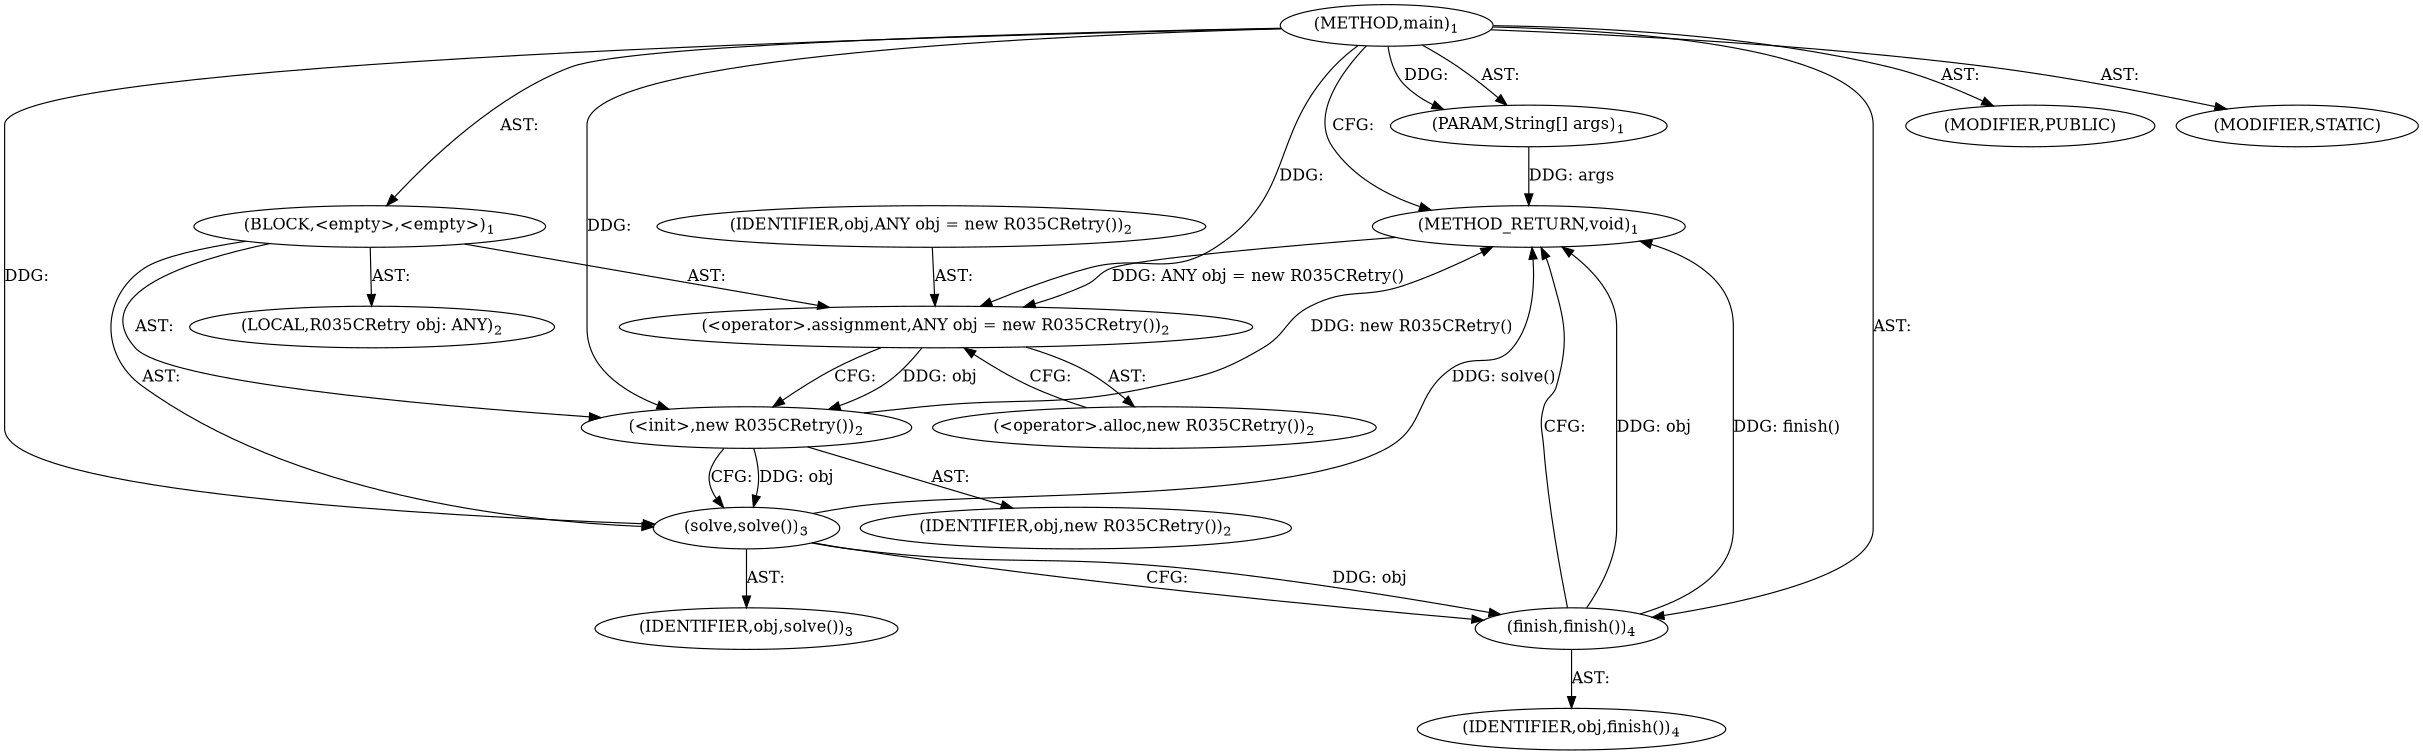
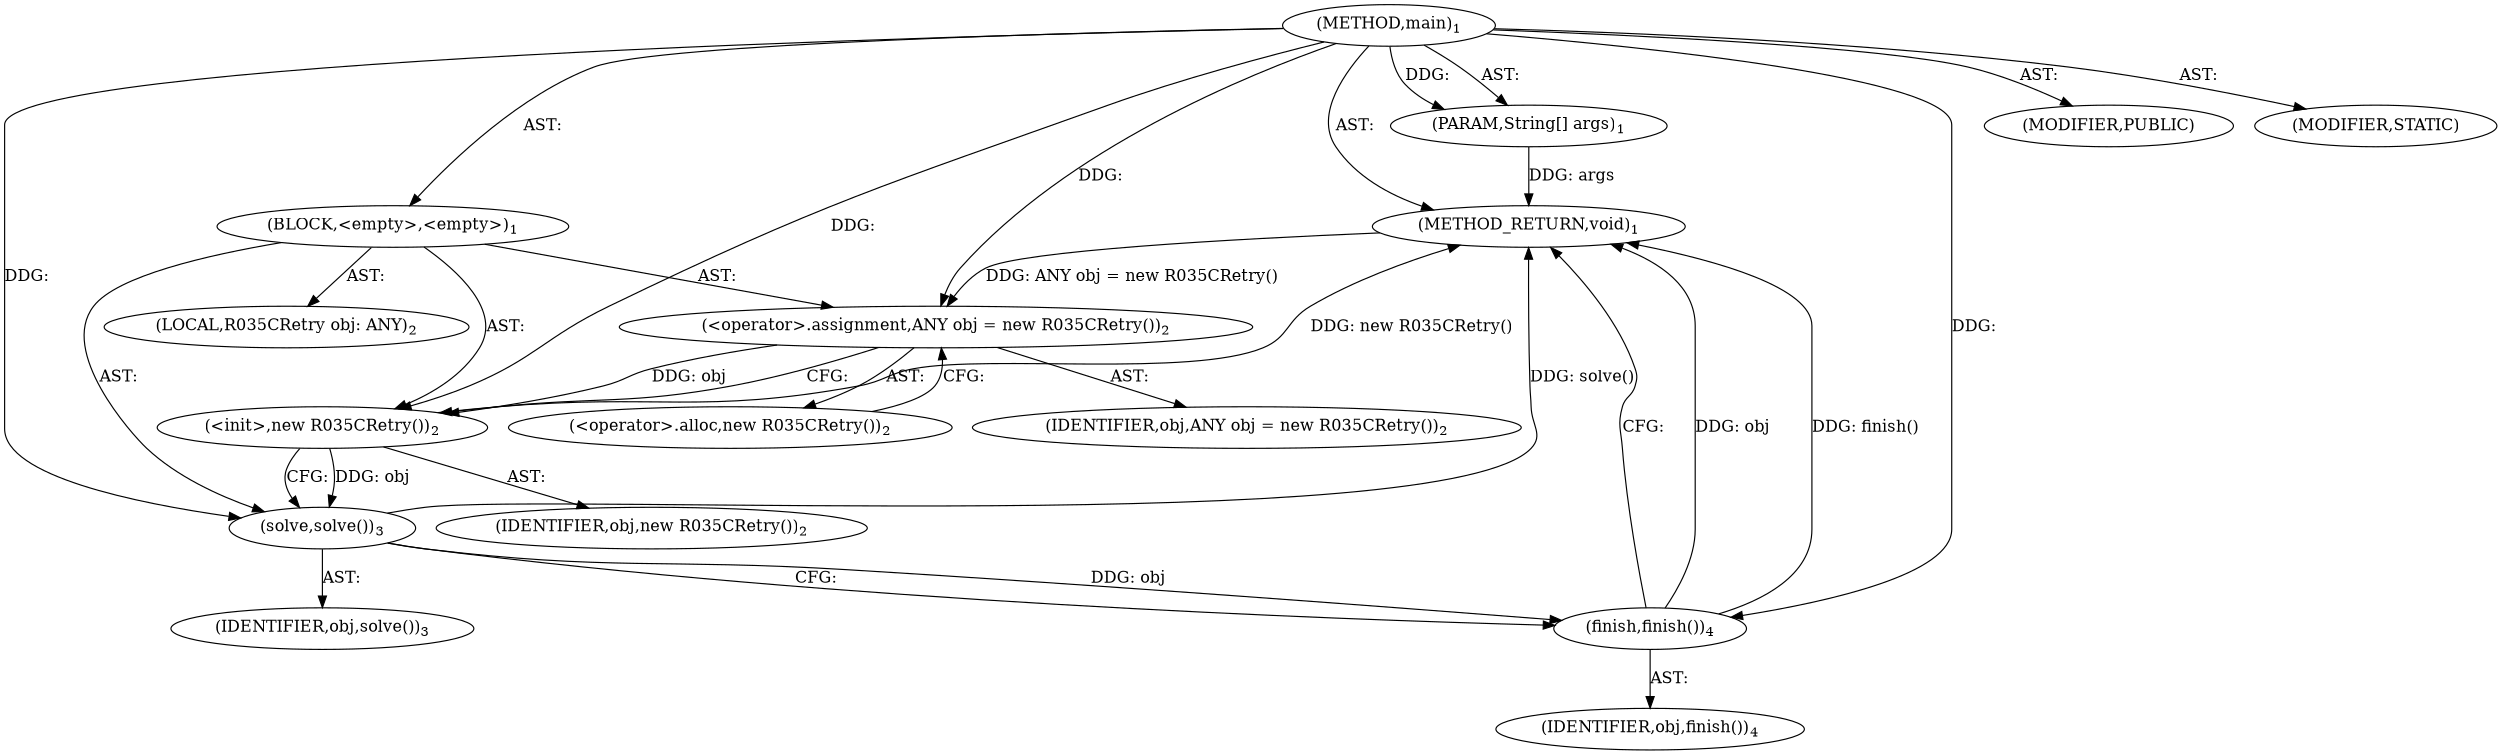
(1356, 126) -> (1358, 126)
(933, 271) -> (1086, 376)
(1895, 327) -> (1977, 327)
